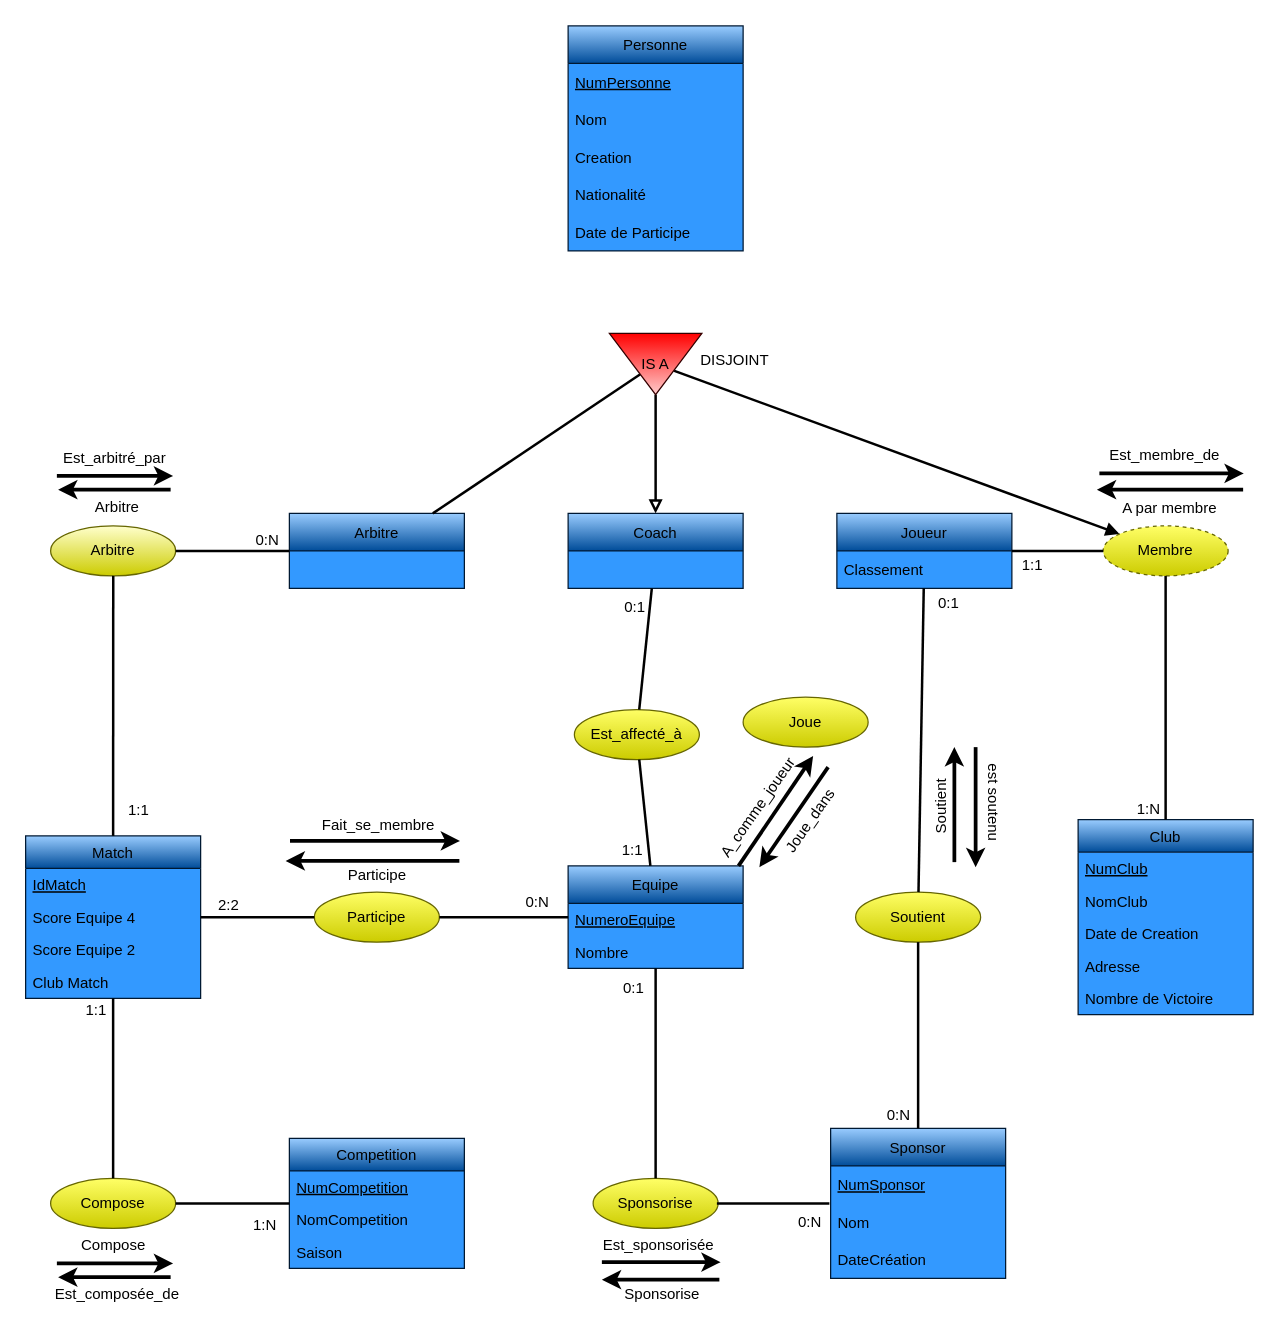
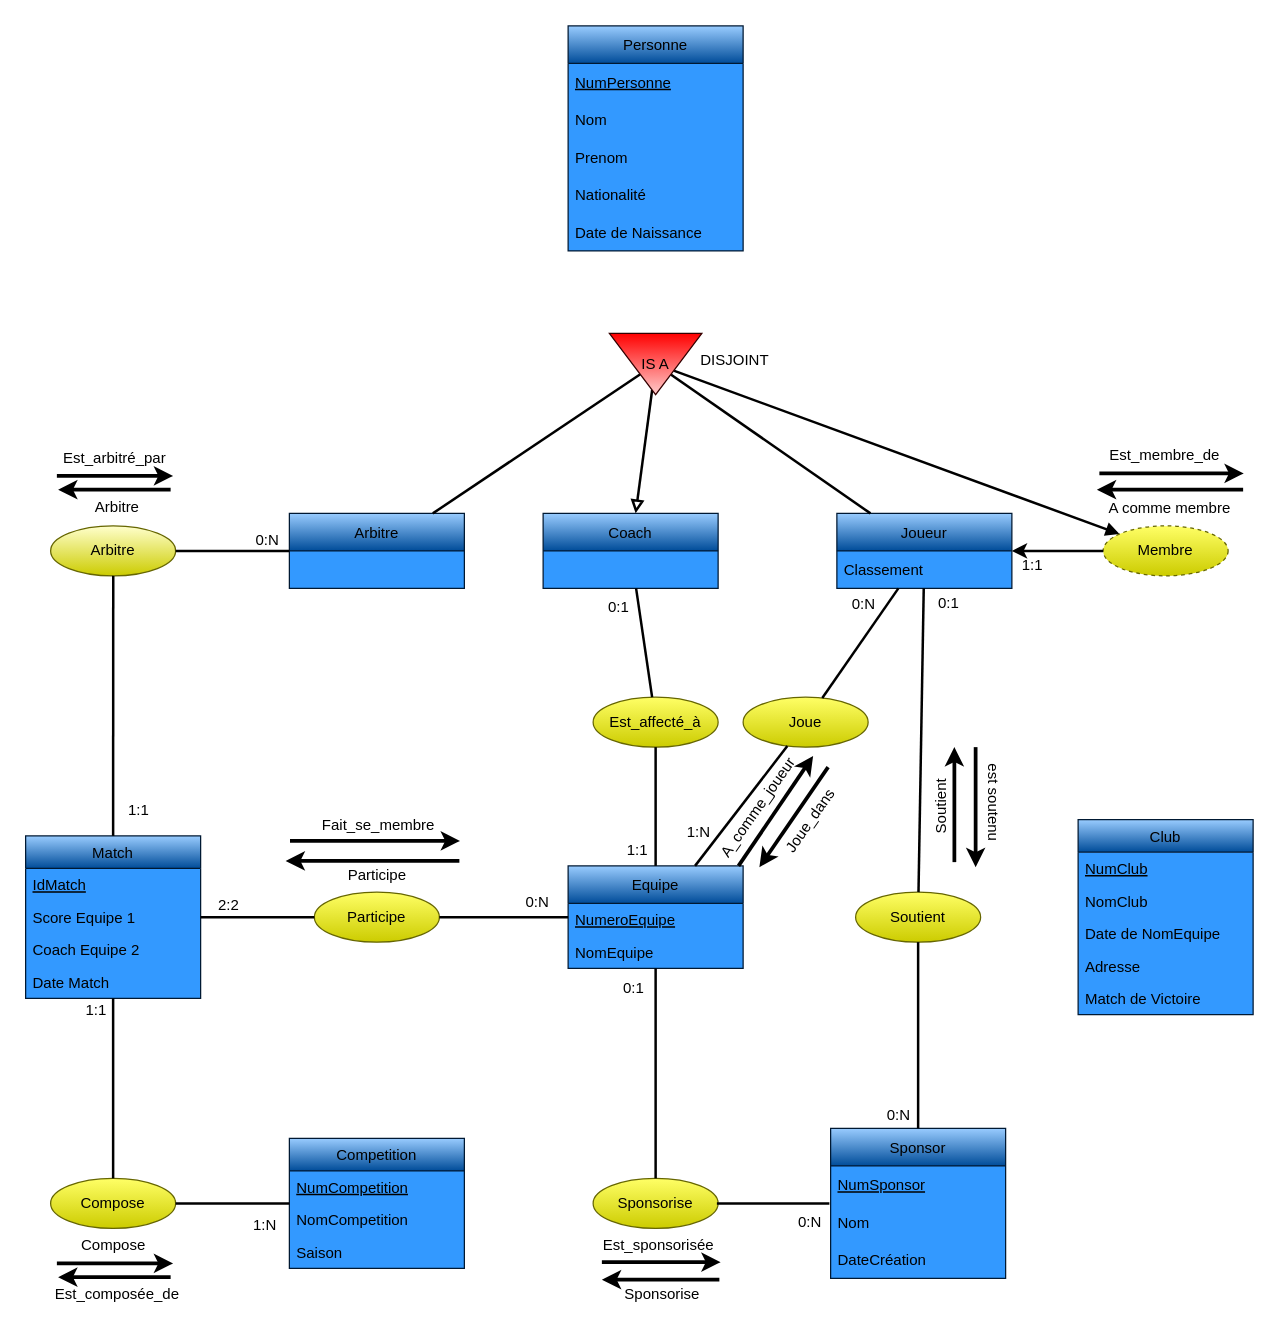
(607, 158) -> (600, 158)
(639, 233) -> (641, 233)
none -> (770, 443)
(1170, 508) -> (1170, 508)
(656, 551) -> (631, 551)
(1020, 551) -> (1024, 551)
none -> (860, 643)
(1166, 697) -> none
(637, 734) -> (656, 722)
none -> (741, 805)
(85, 918) -> (85, 918)
(1146, 934) -> (1151, 934)
(85, 950) -> (85, 950)
(600, 953) -> (611, 953)
(71, 983) -> (73, 983)
(1153, 999) -> (1149, 999)
